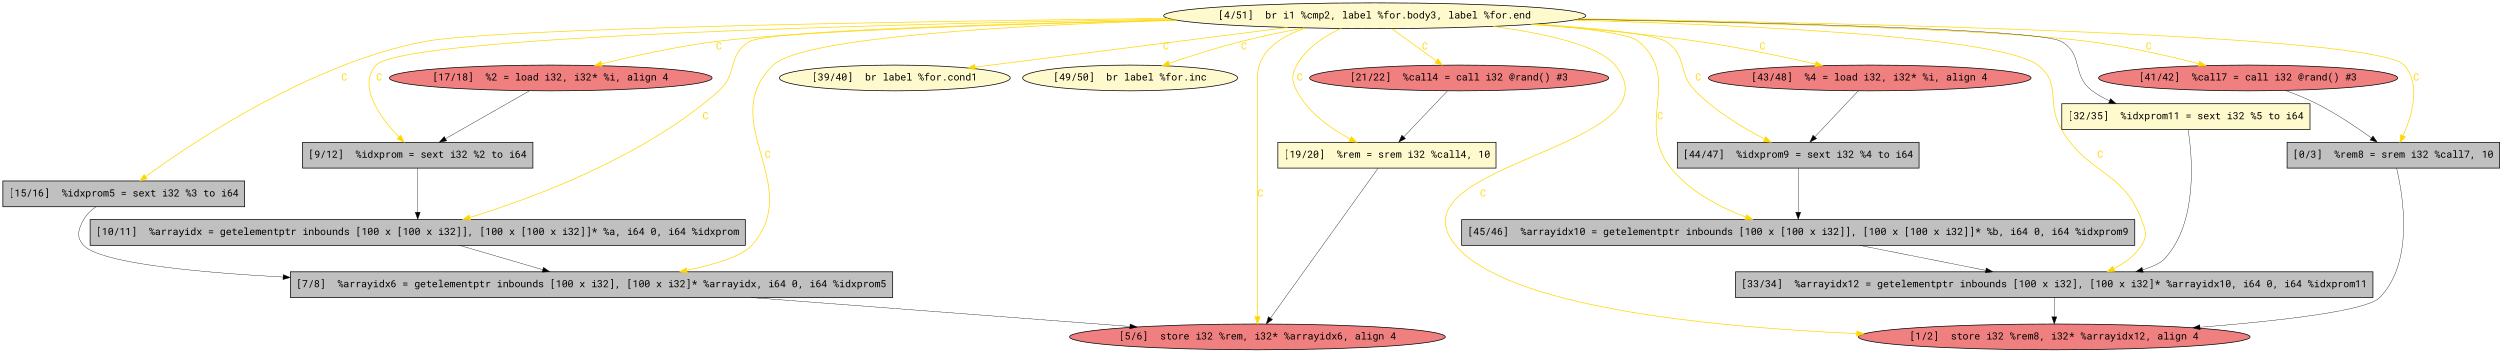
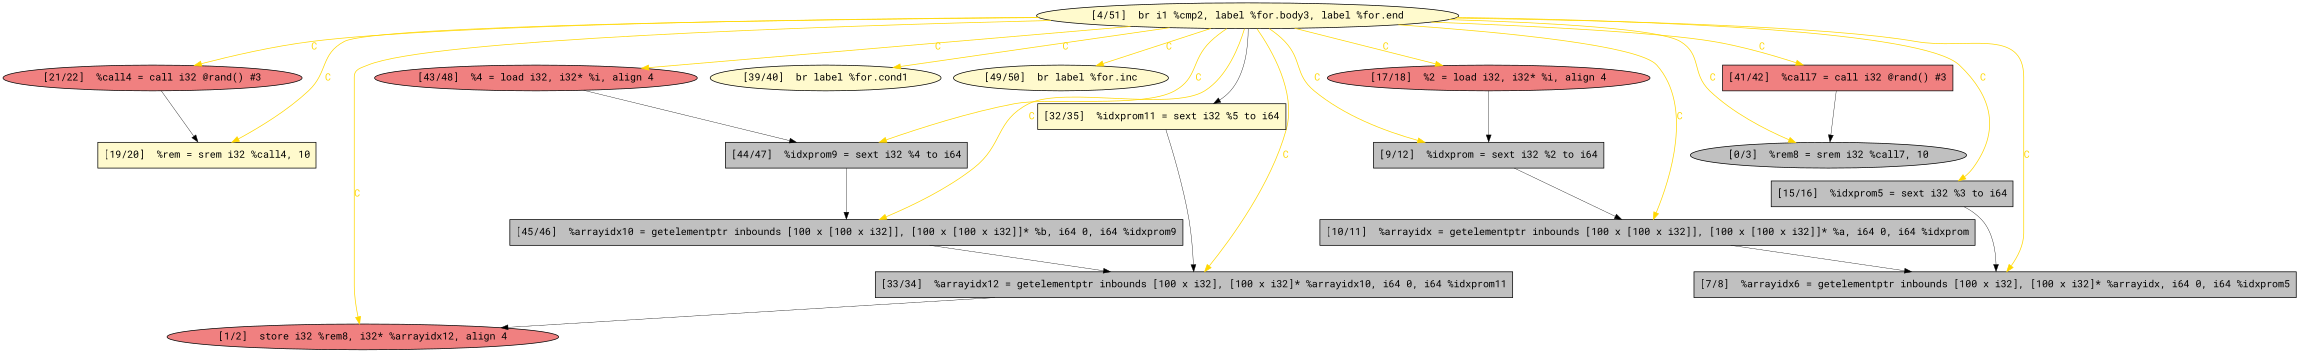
(2248, 78) -> (1838, 78)
(2393, 155) -> (1828, 155)
(2358, 307) -> none
(1257, 337) -> none
